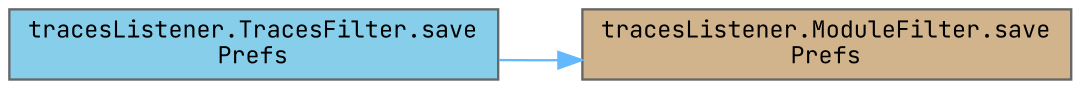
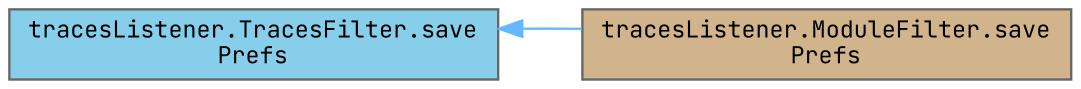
(528, 60) -> (552, 29)
